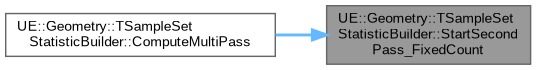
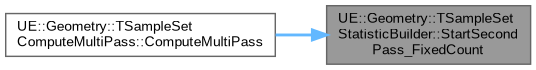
(140, 35) -> (140, 35)
